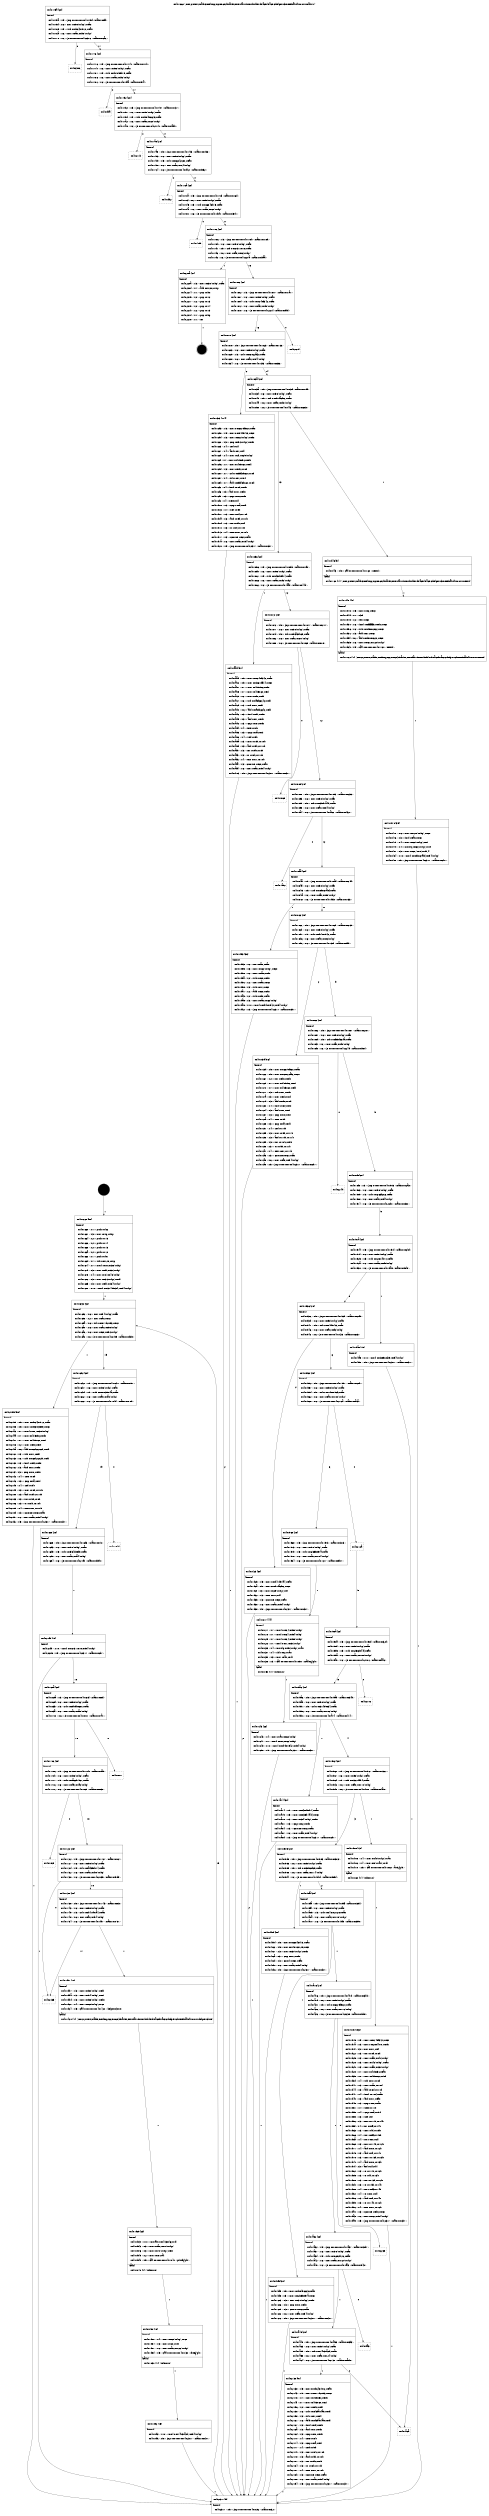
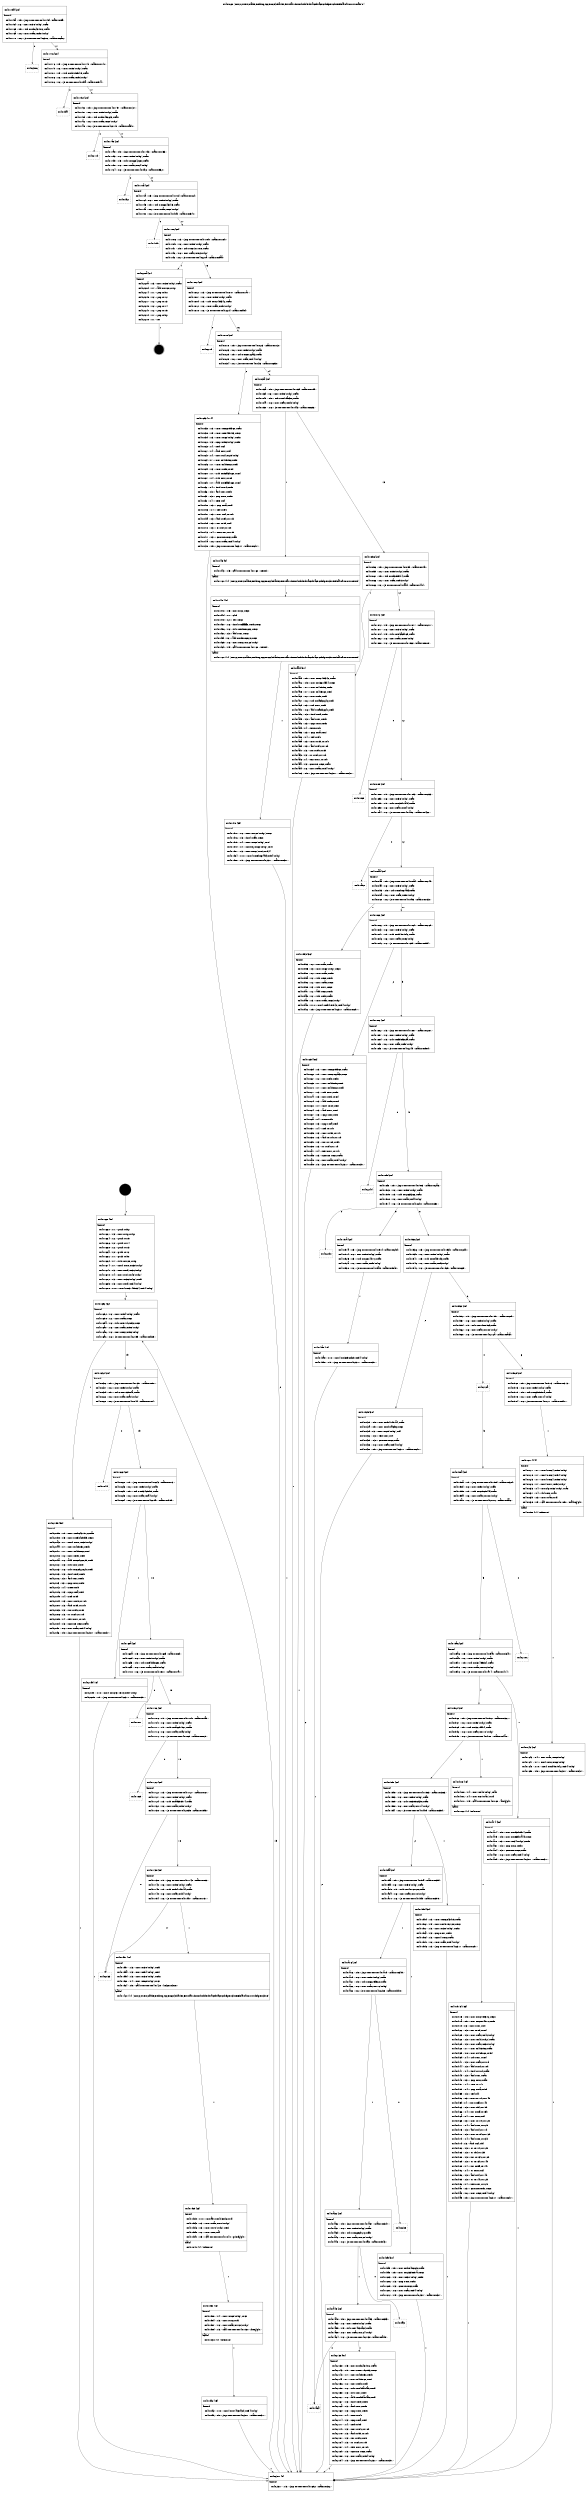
none -> (326, 1254)
(356, 1287) -> (422, 1221)
(73, 1670) -> (148, 1571)
